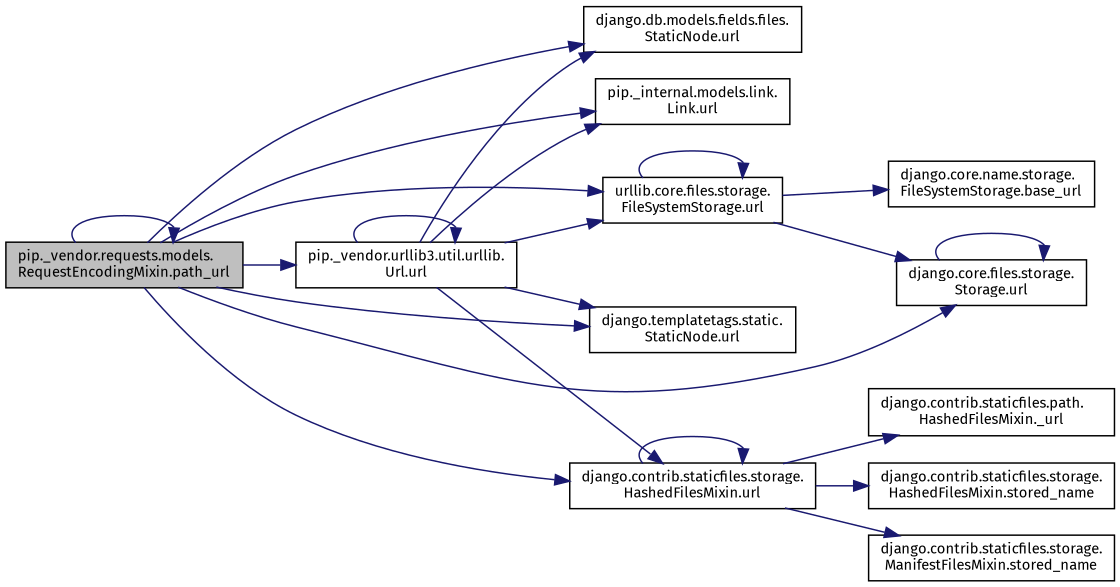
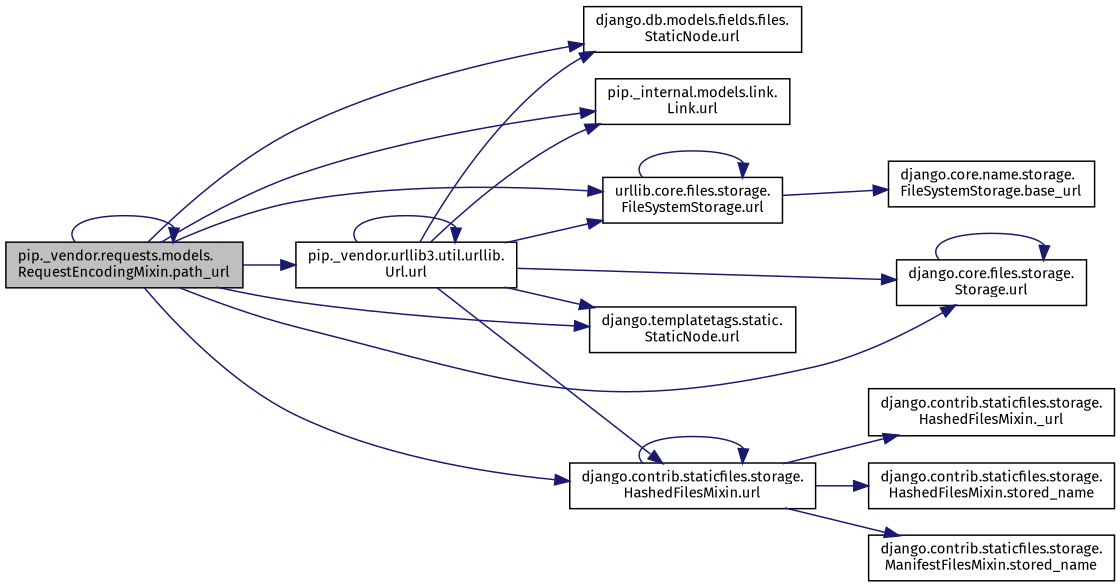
(835, 239) -> (699, 274)
(992, 412) -> (992, 412)
